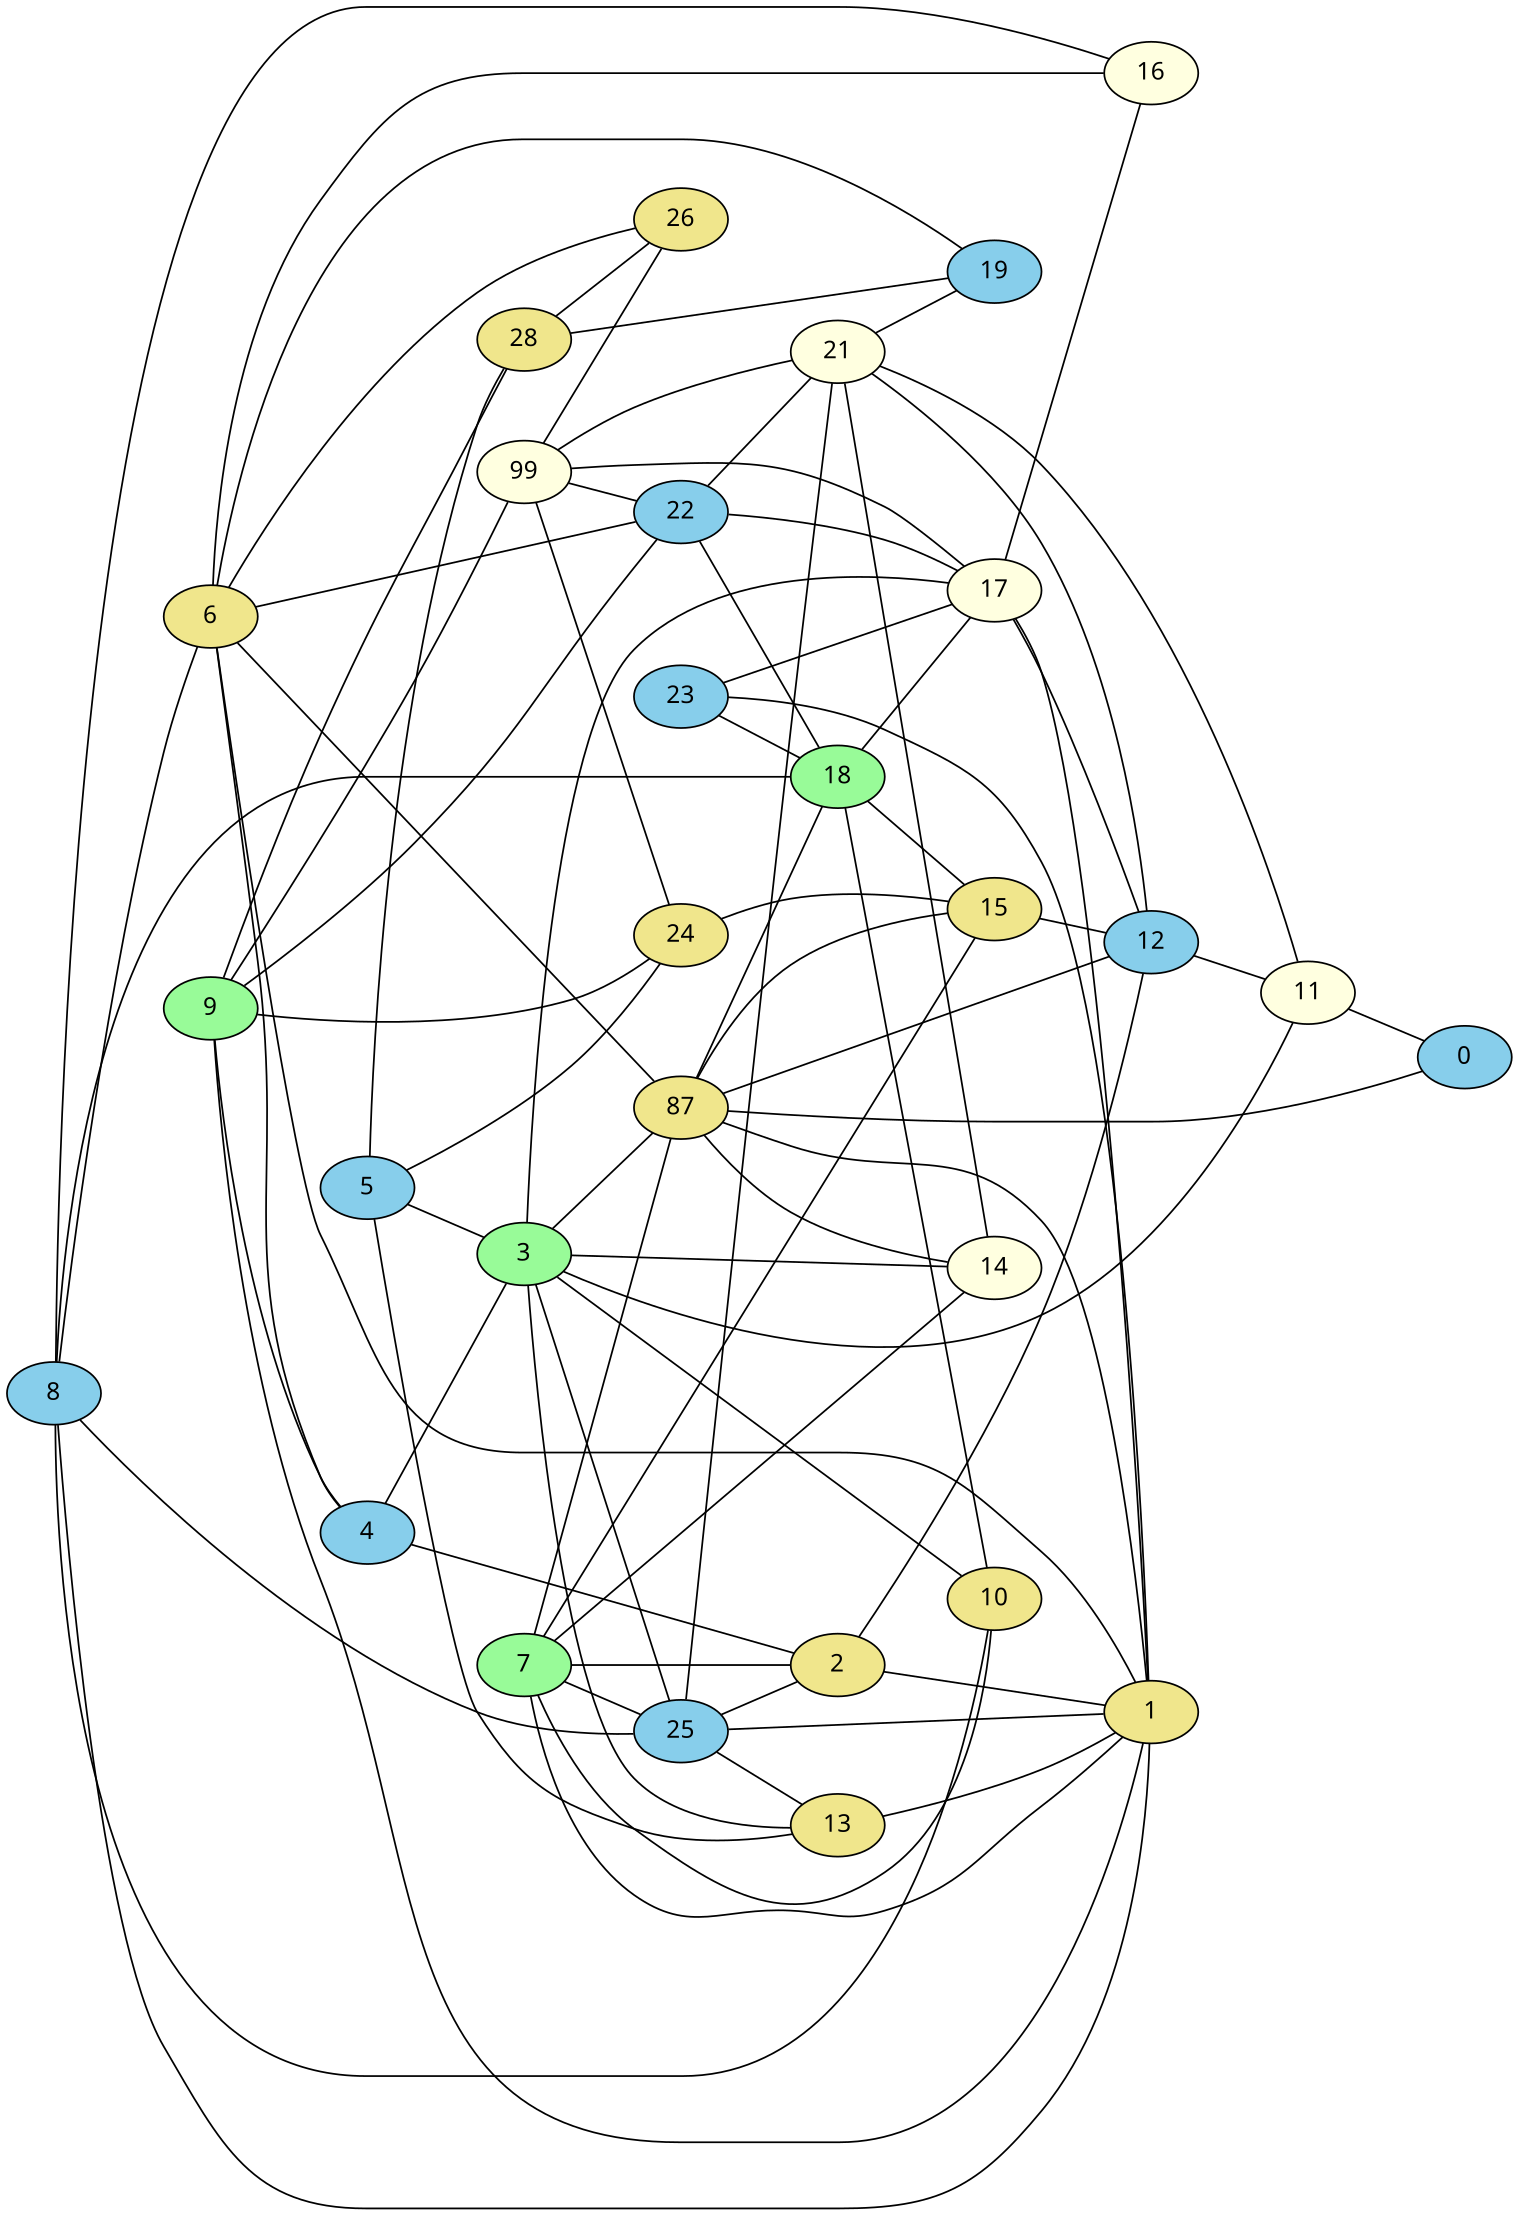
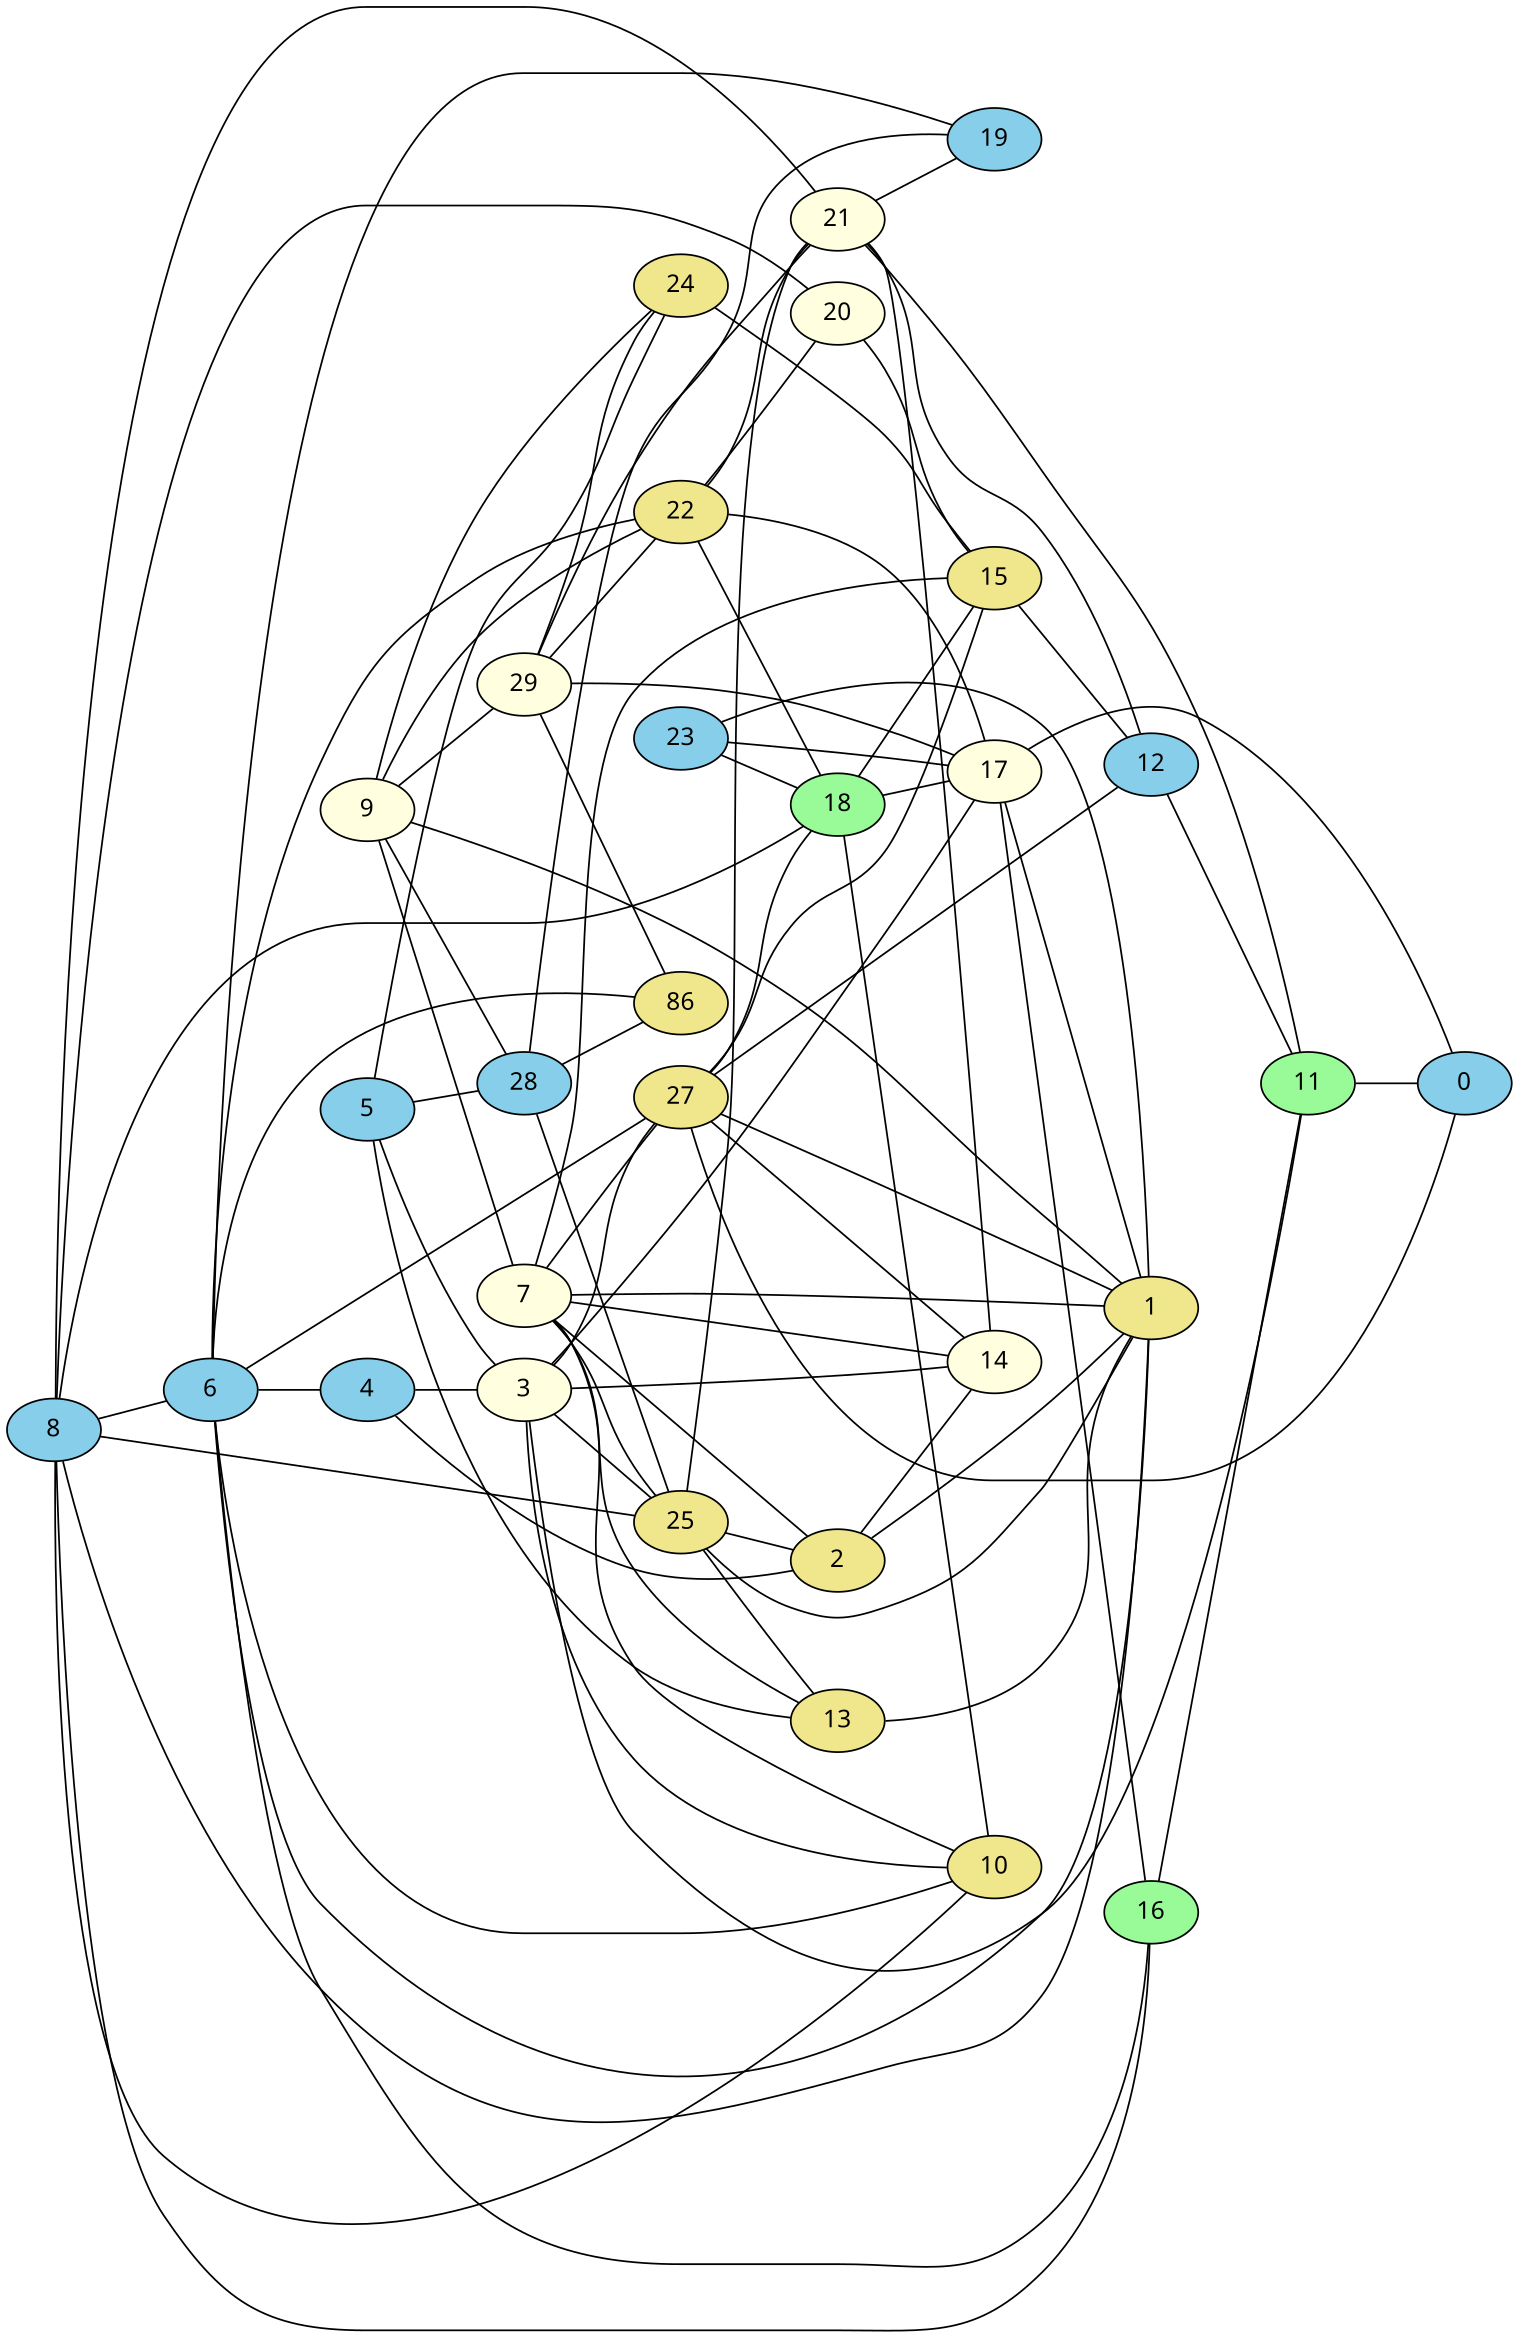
(1151, 73) -> (1151, 1912)
(681, 219) -> (681, 1003)
none -> (838, 314)
(524, 340) -> (524, 1083)
none -> (136, 405)
(524, 472) -> (524, 684)
(681, 512) -> (681, 512)
(211, 617) -> (211, 1390)
(1082, 763) -> (1297, 793)
(1308, 993) -> (1308, 1083)
(211, 1008) -> (367, 810)
(681, 1108) -> (681, 1097)
(524, 1254) -> (524, 1390)
(253, 1281) -> (446, 1053)
none -> (609, 1322)
(1031, 1338) -> (908, 1472)
none -> (1219, 1555)
(577, 1638) -> (621, 1546)
(524, 1665) -> (524, 1296)
(681, 1731) -> (681, 1522)
none -> (423, 1903)
